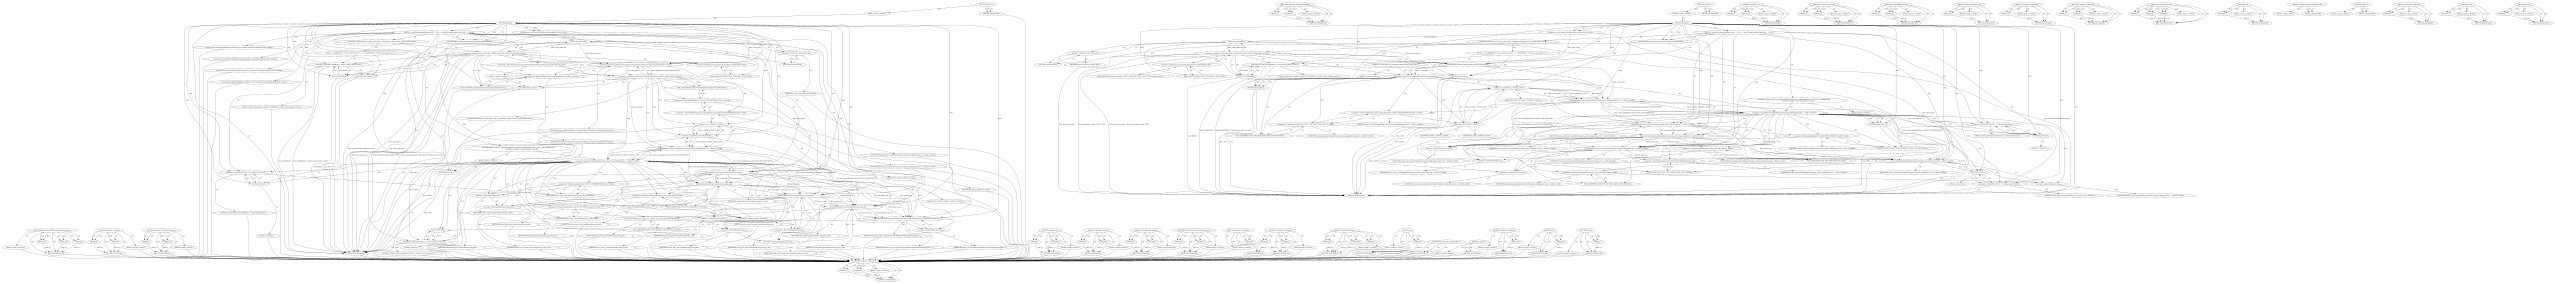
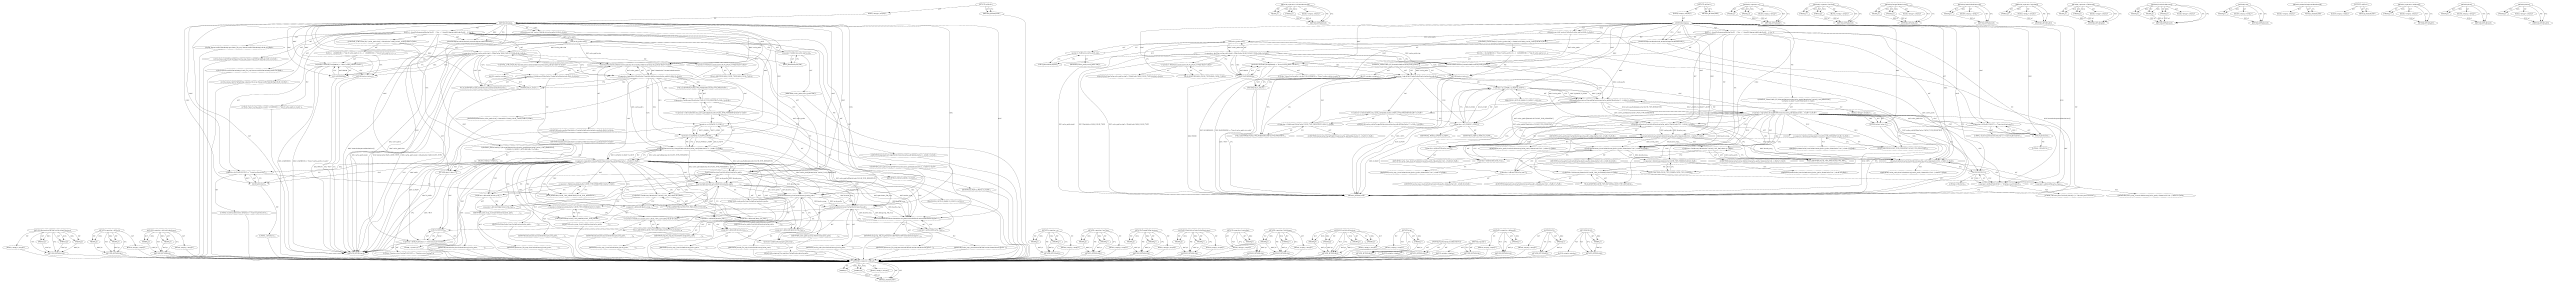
none -> (1313, 242)
